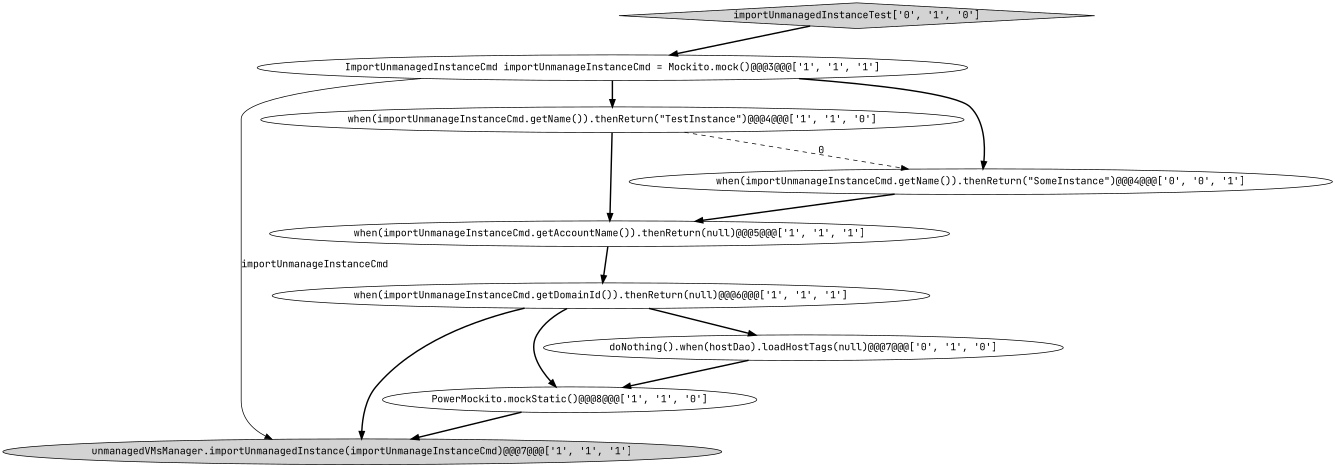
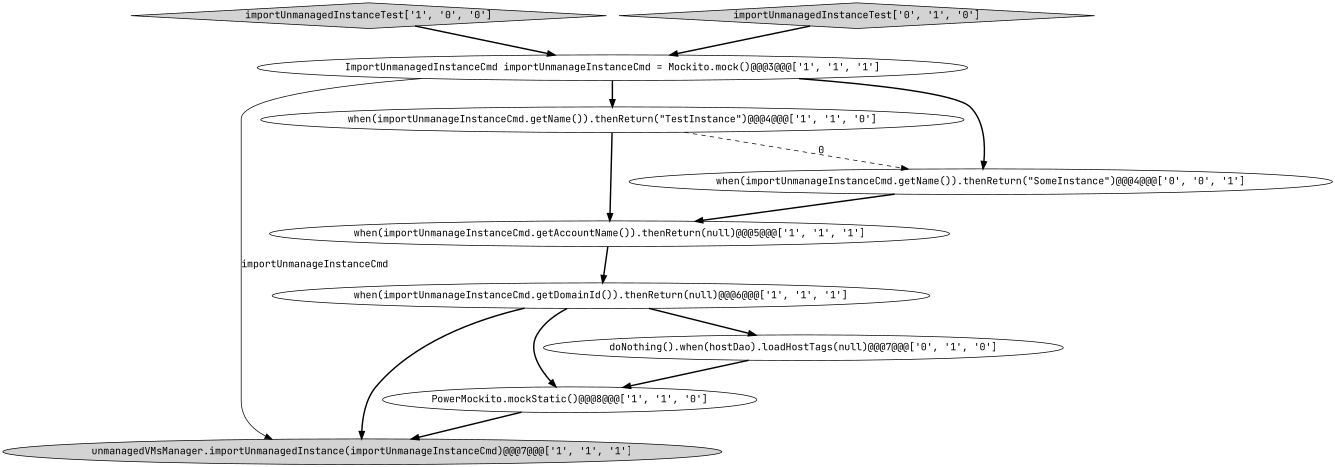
none -> (369, 16)
